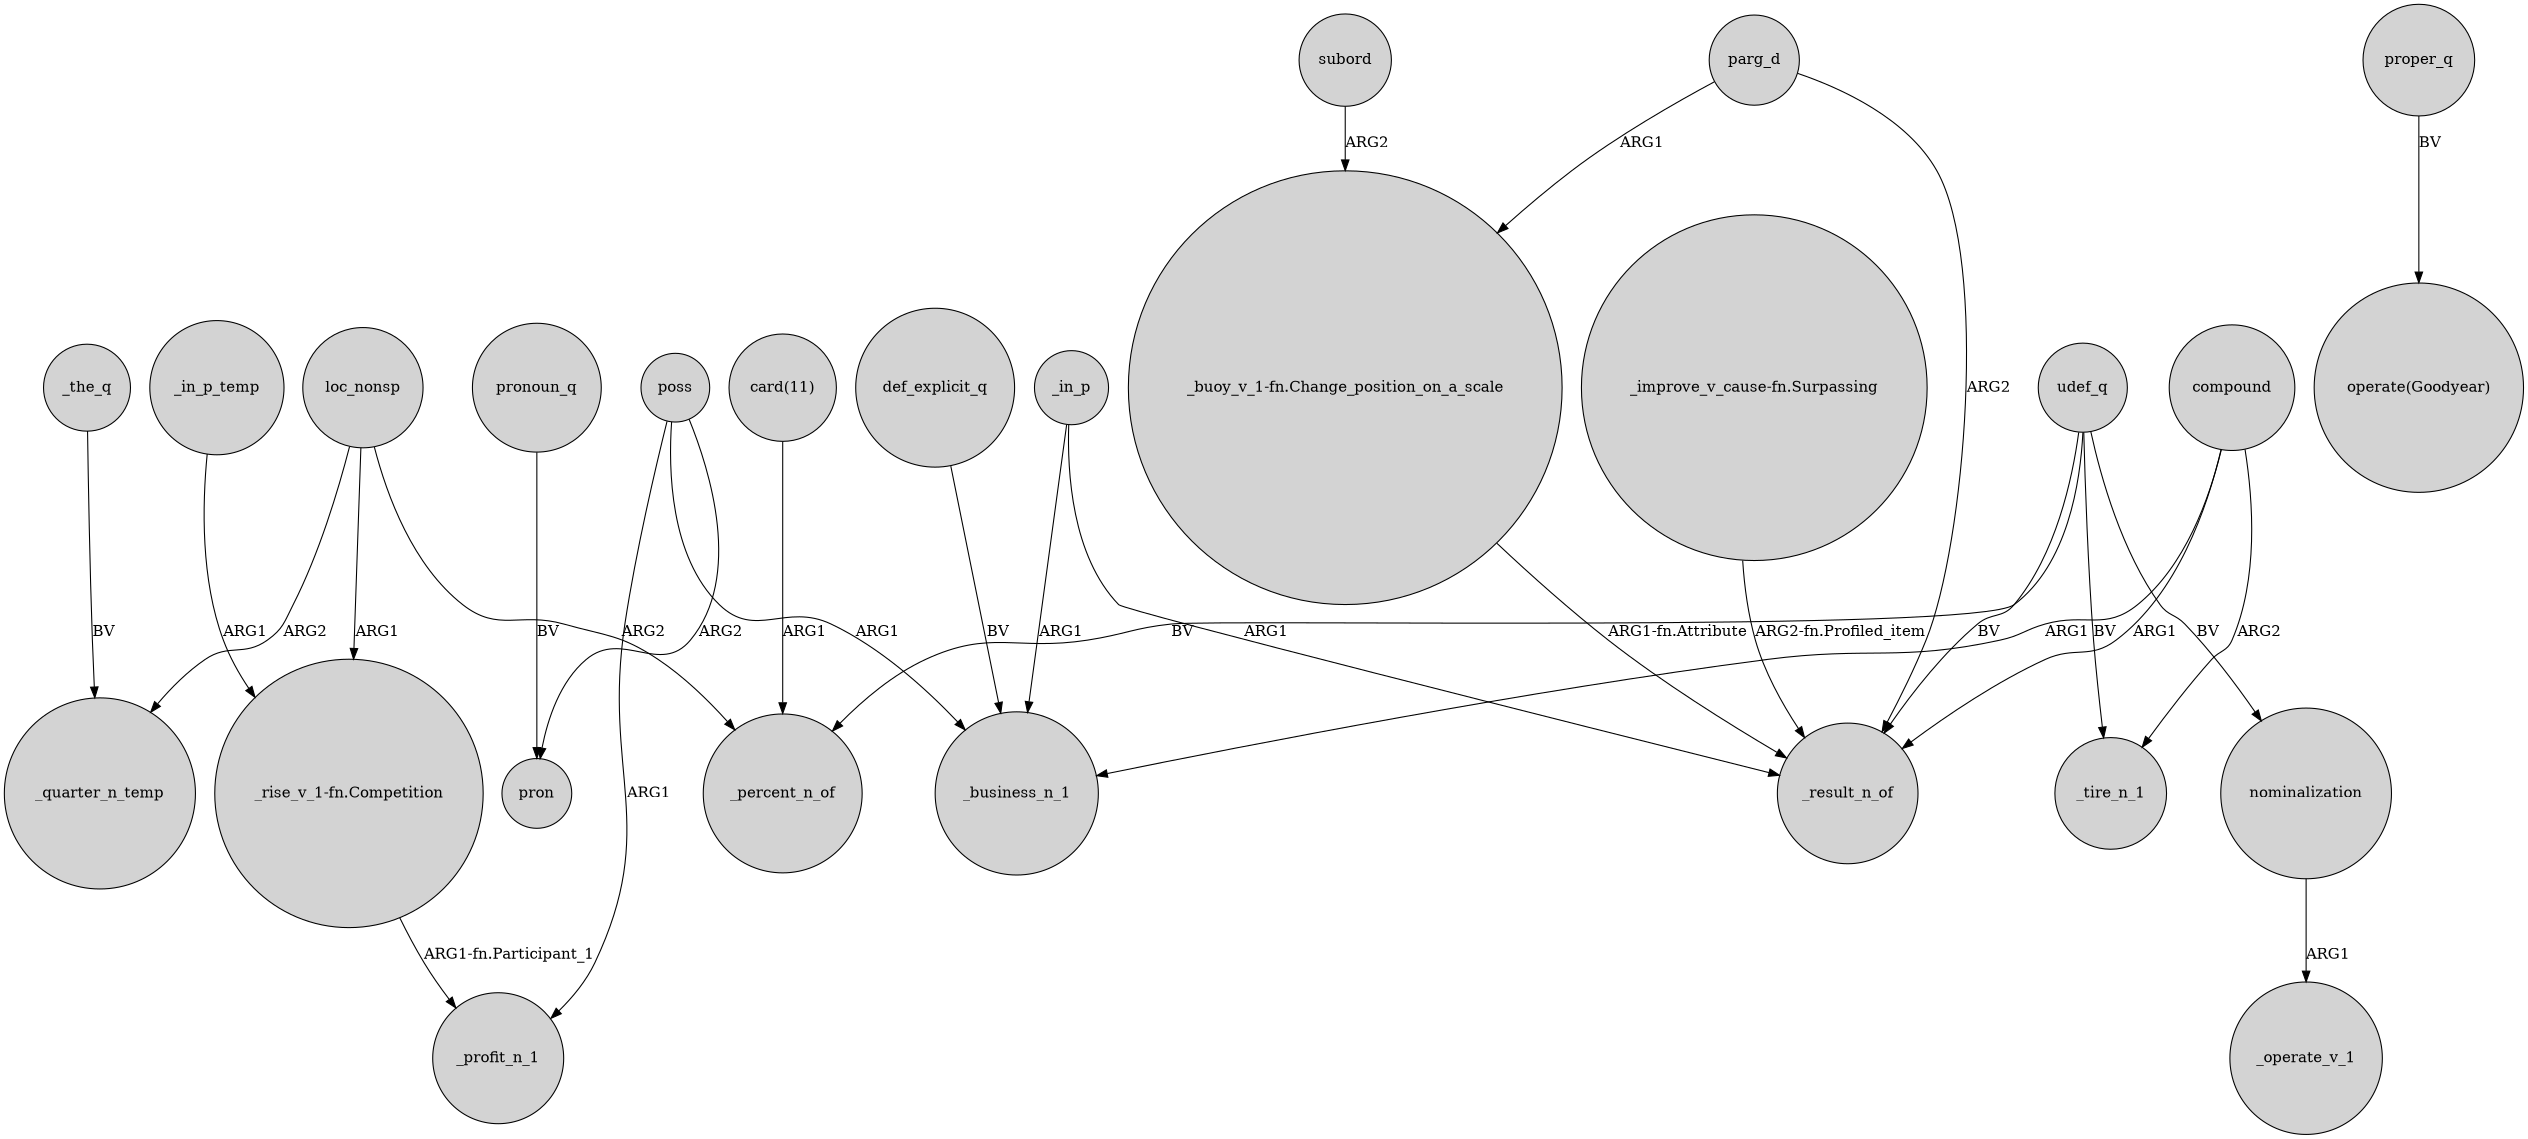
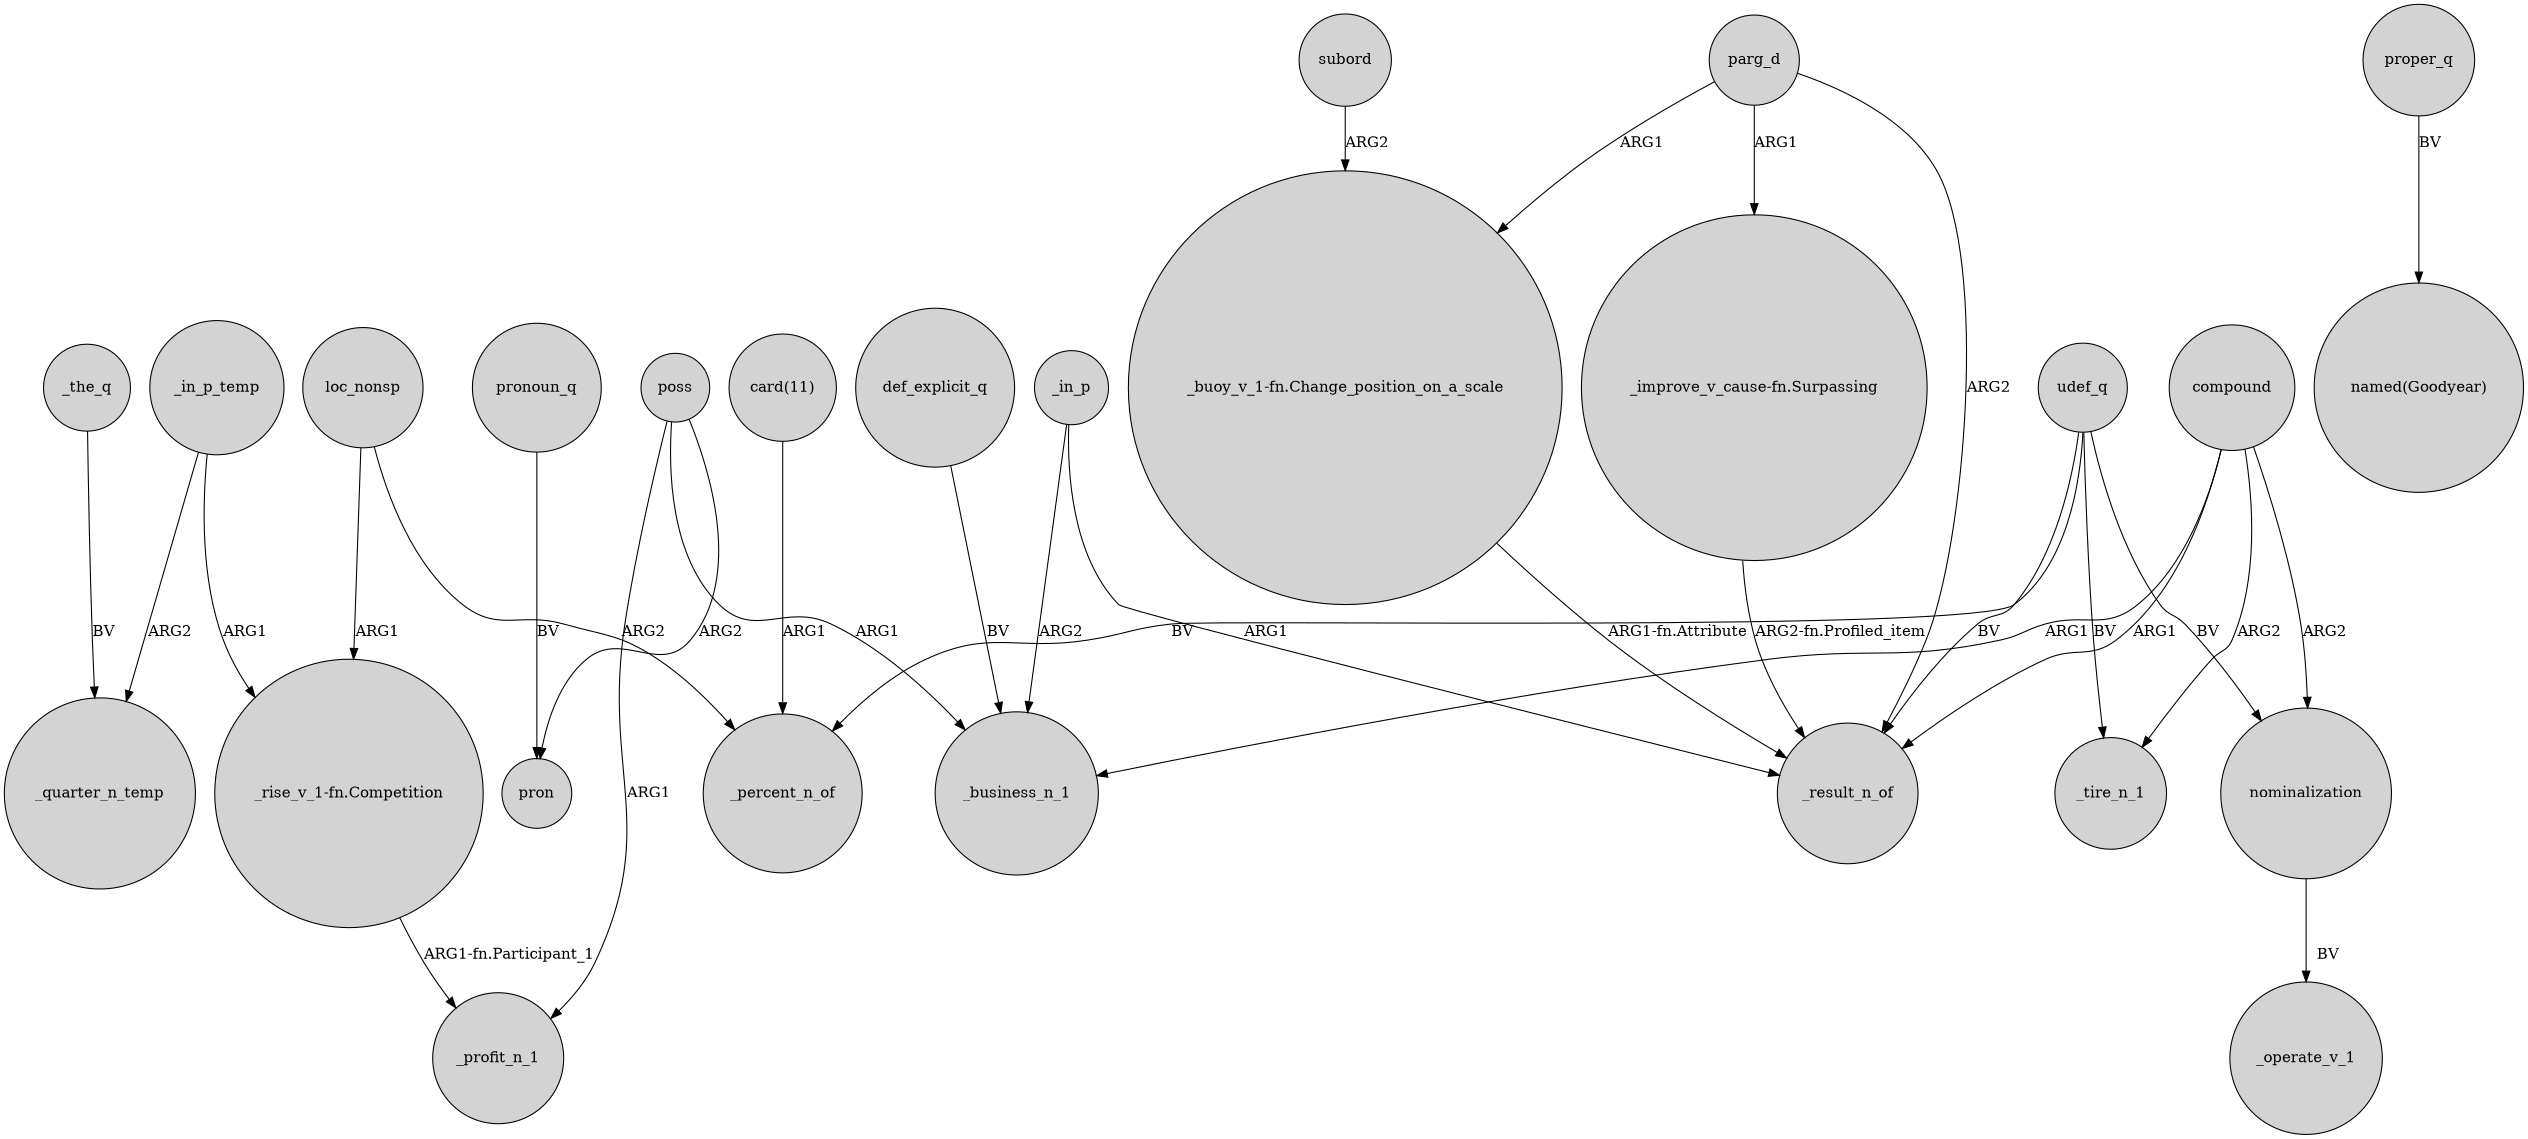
none -> (1754, 155)
(2419, 388) -> (2419, 388)
none -> (2290, 570)
(291, 608) -> (164, 572)
(1061, 632) -> (1061, 632)
(2328, 955) -> (2328, 955)
